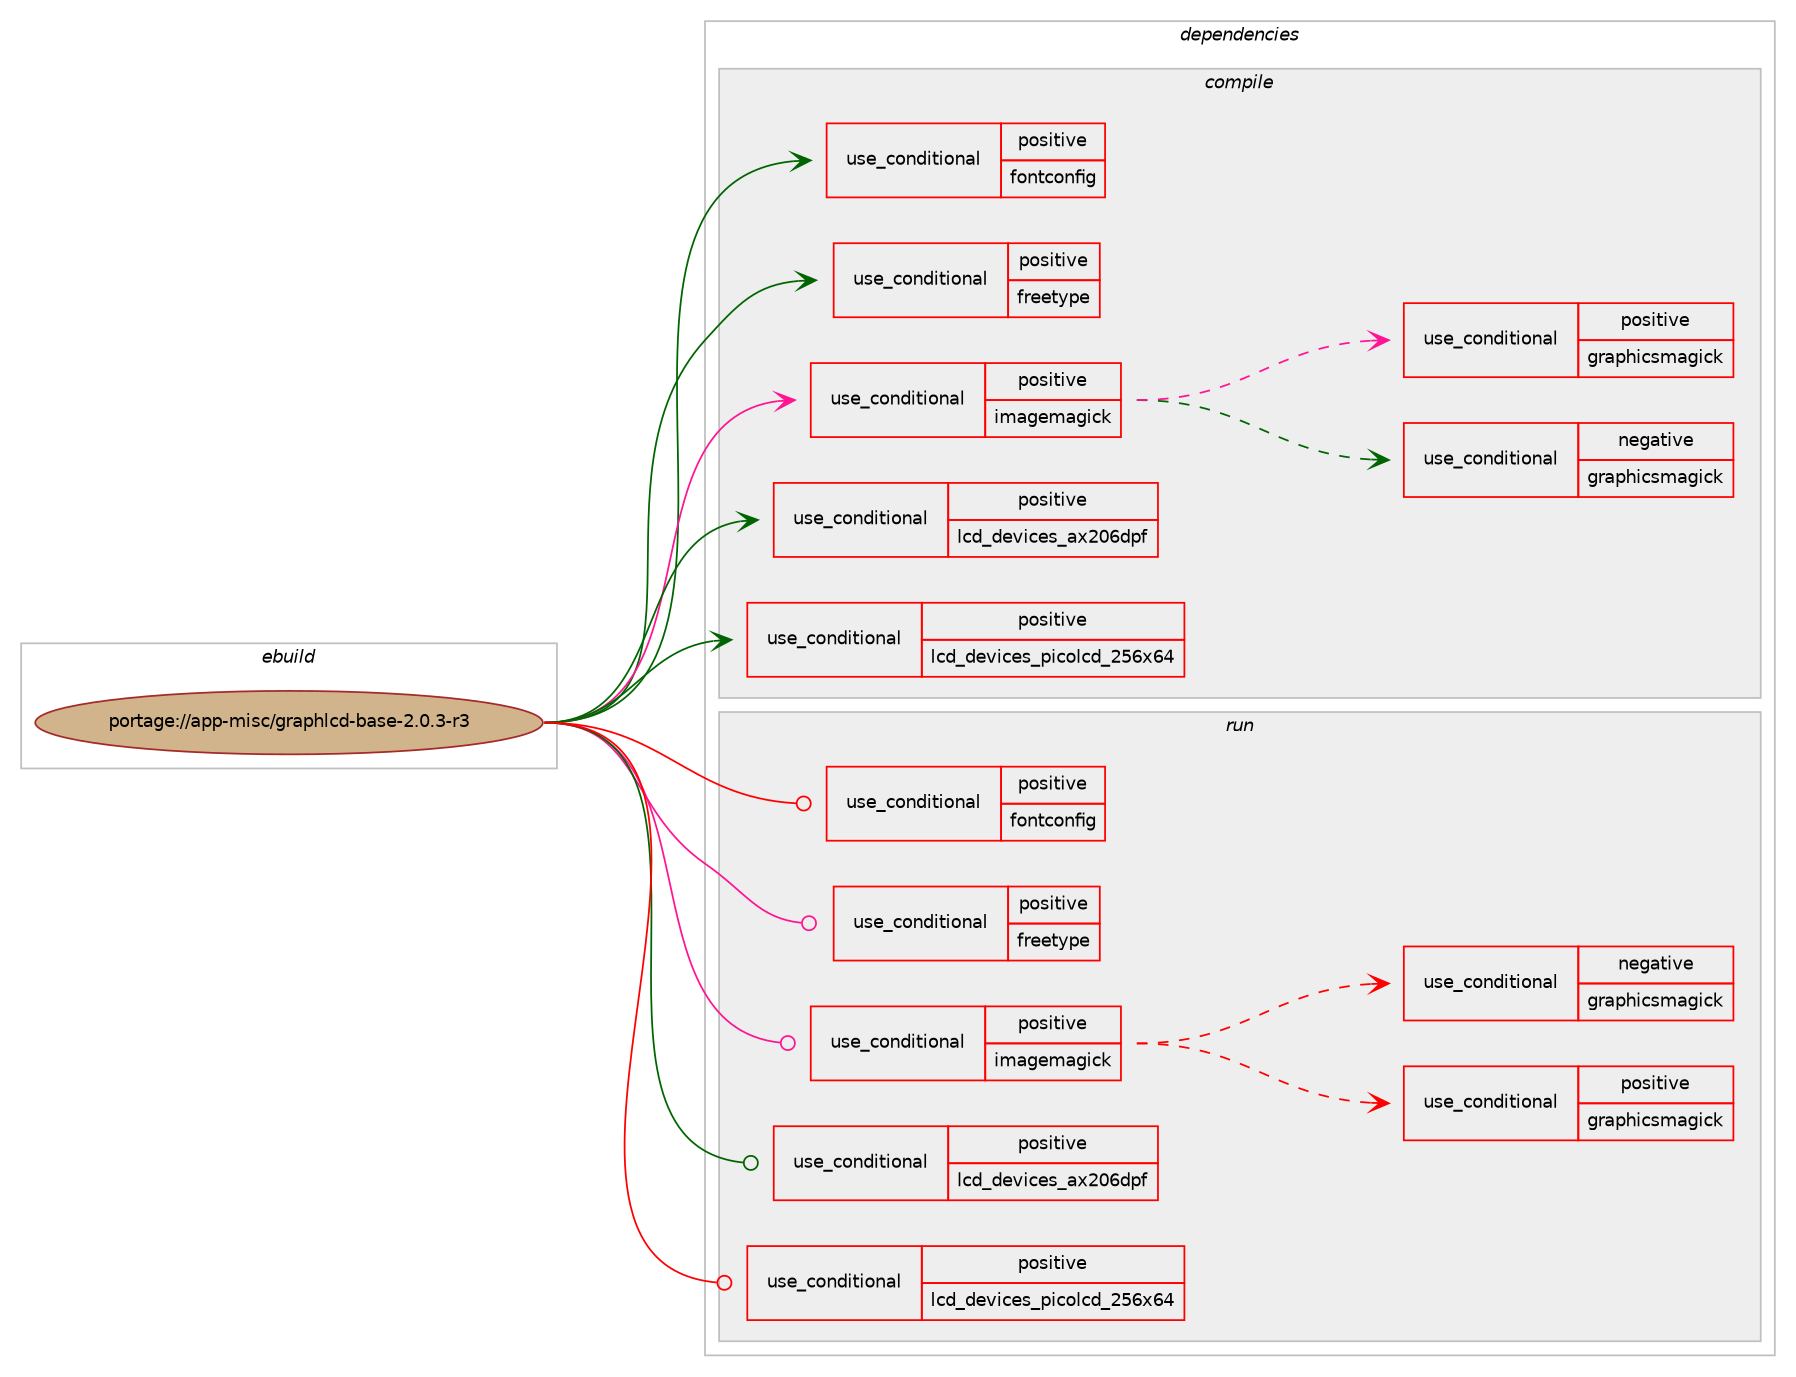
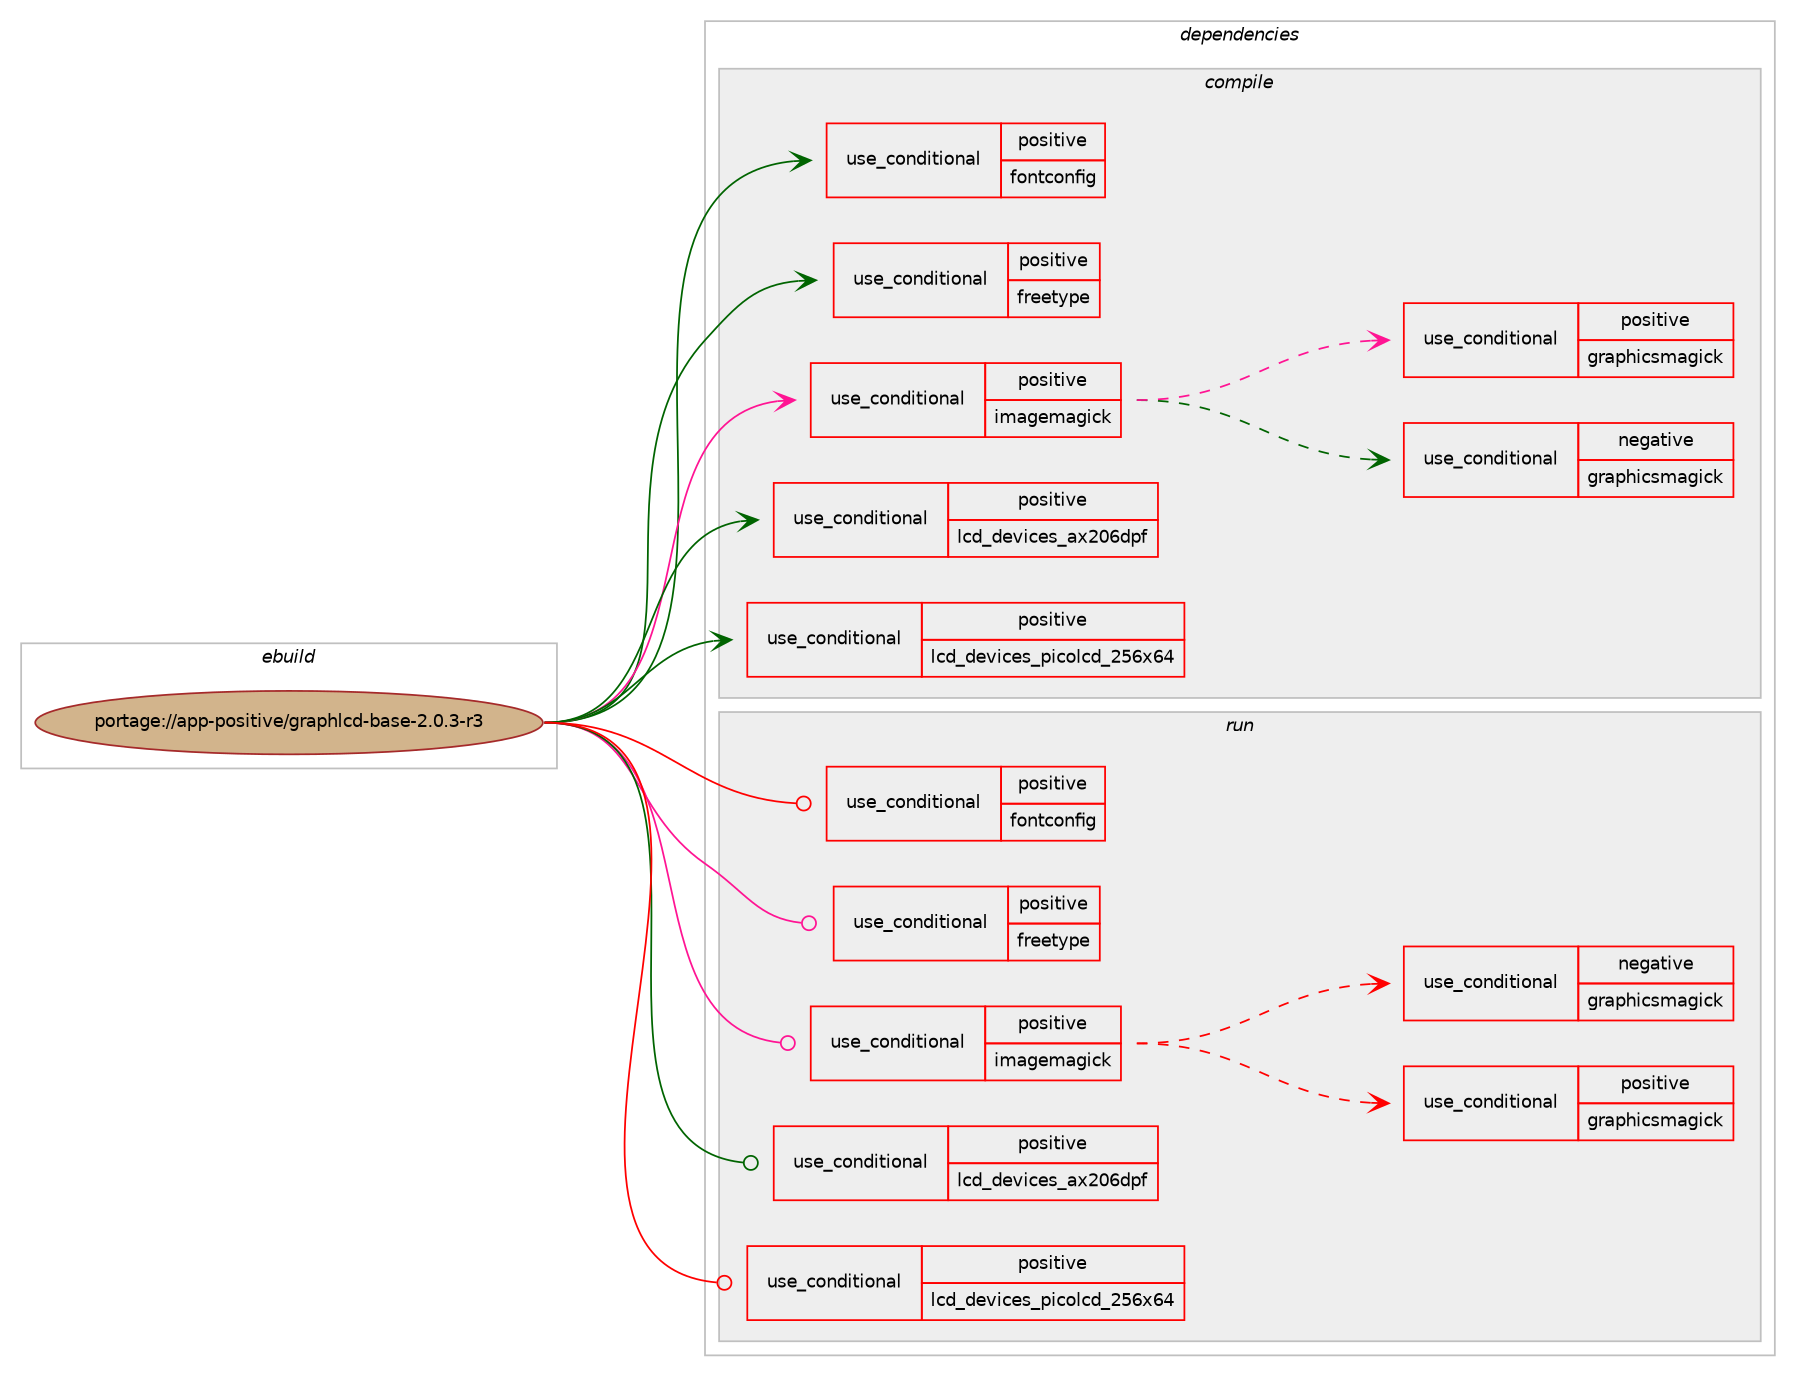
(289, 723) -> (289, 723)
